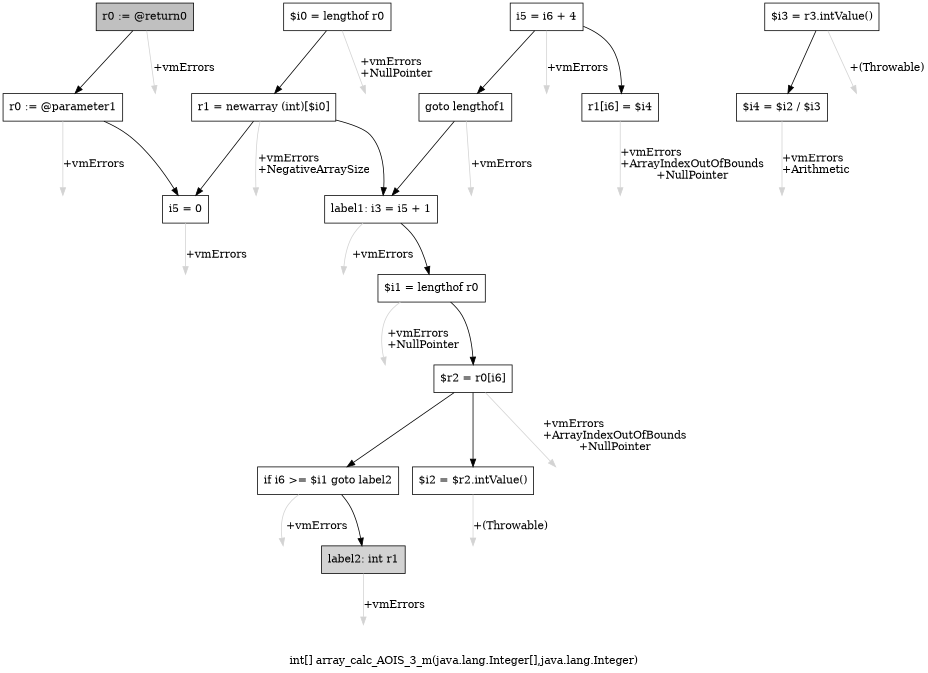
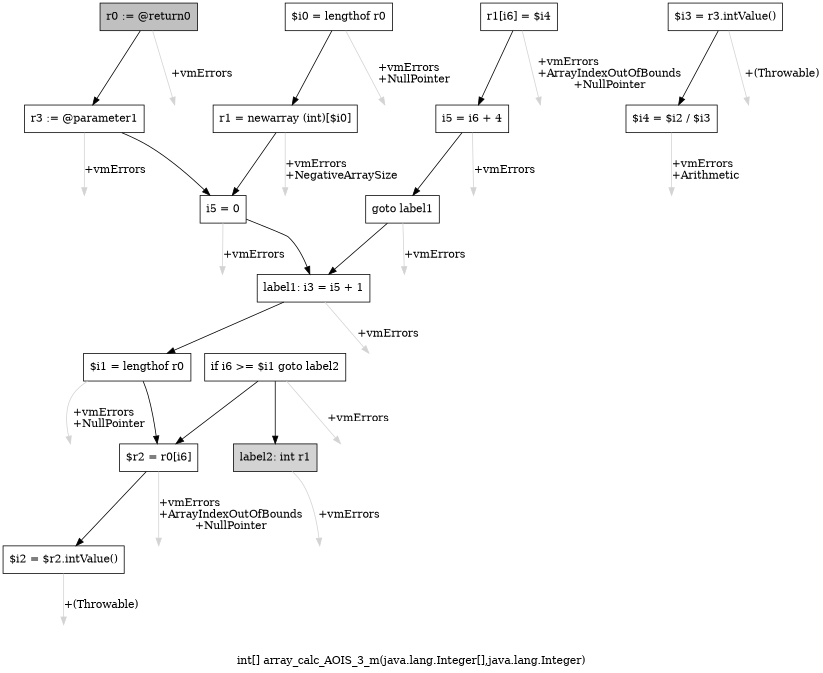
(613, 49) -> (497, 64)
(63, 107) -> (84, 119)
(465, 107) -> (402, 209)
(375, 142) -> (284, 235)
(404, 427) -> (220, 410)
